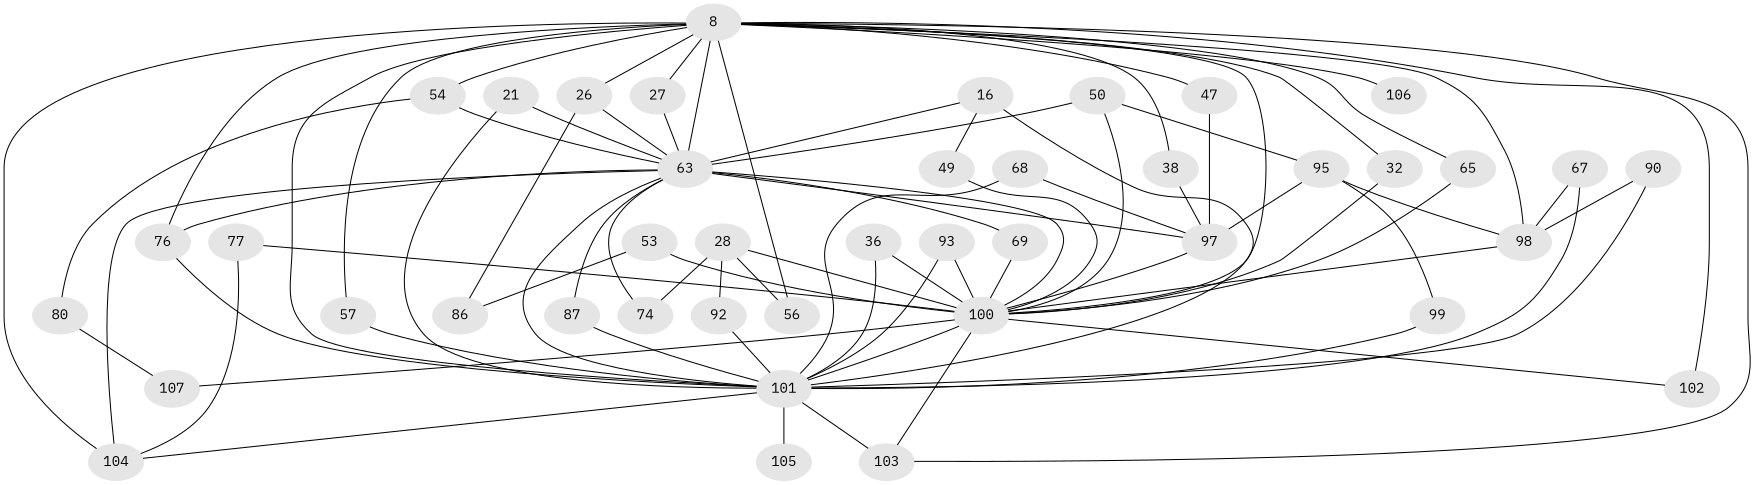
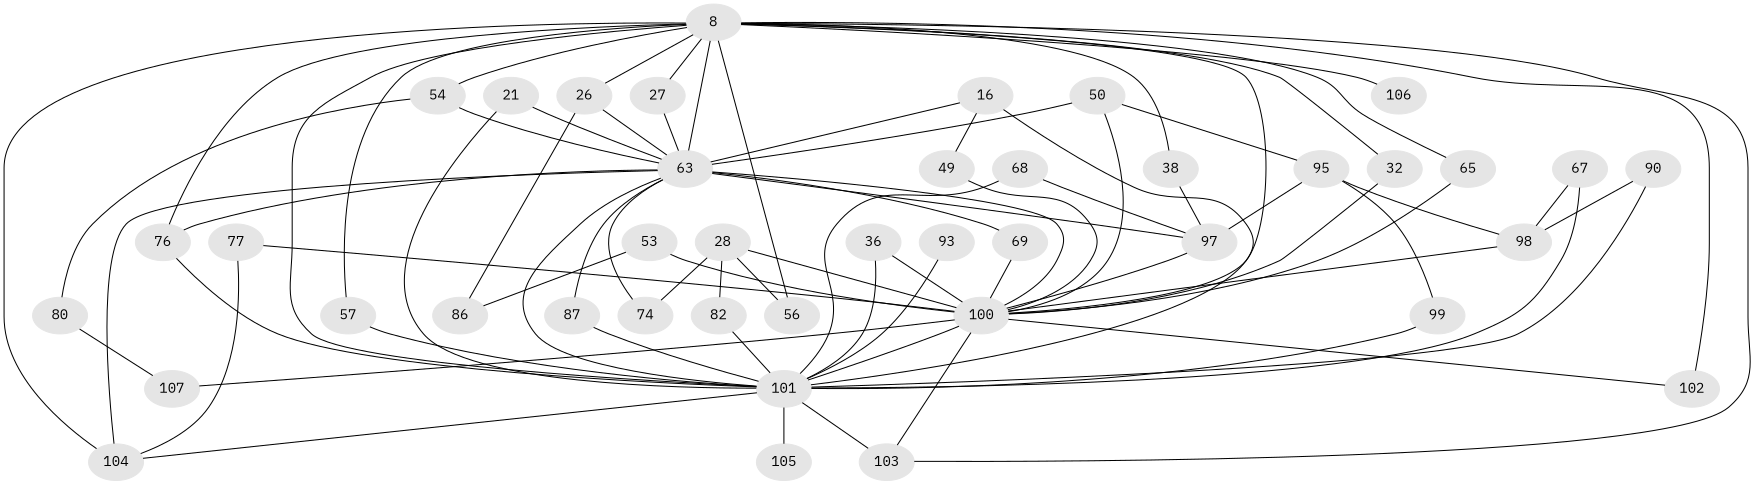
(1223, 49) -> none
(1209, 96) -> none
(964, 279) -> none
(719, 316) -> (719, 316)
